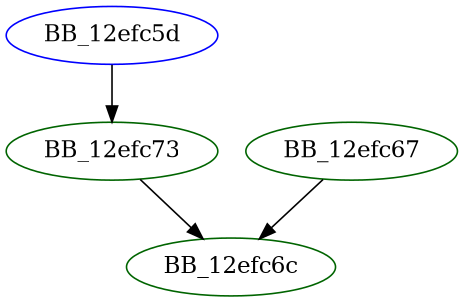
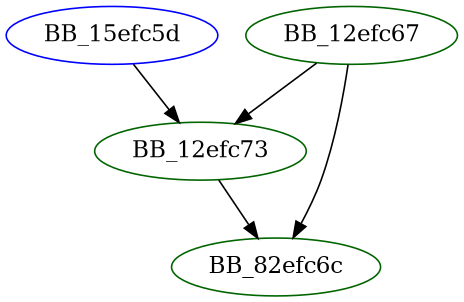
(112, 35) -> (112, 35)
none -> (283, 88)
(231, 267) -> (276, 267)
